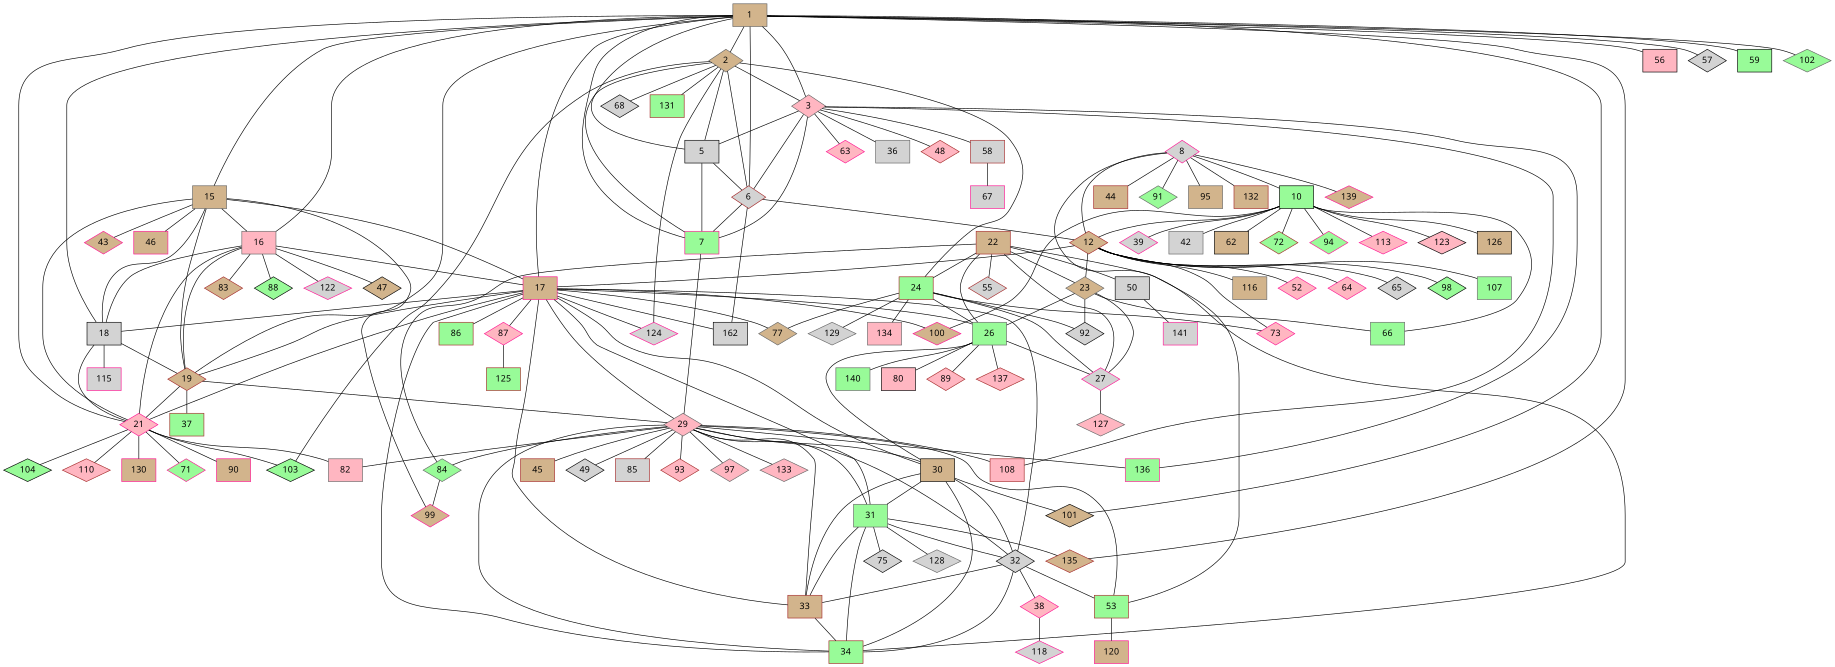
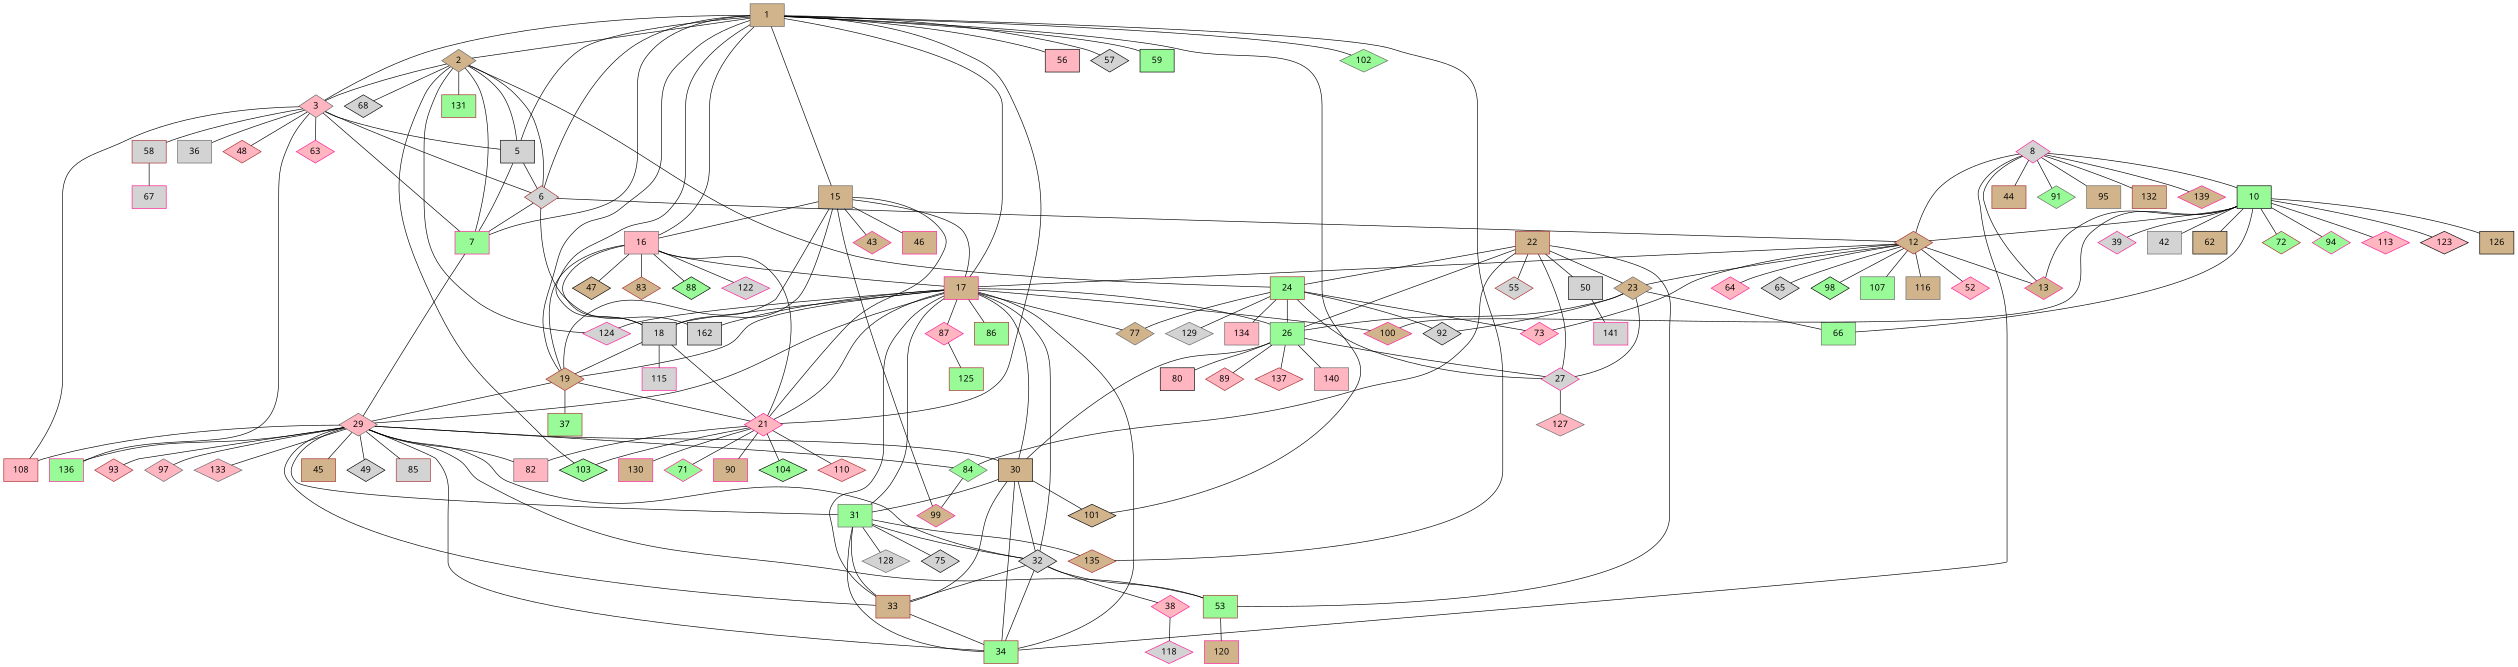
none -> (2044, 288)
(853, 379) -> (1332, 379)
